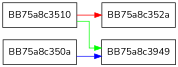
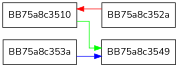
(86, 15) -> (93, 9)
(40, 52) -> (40, 52)
(139, 52) -> (139, 52)
